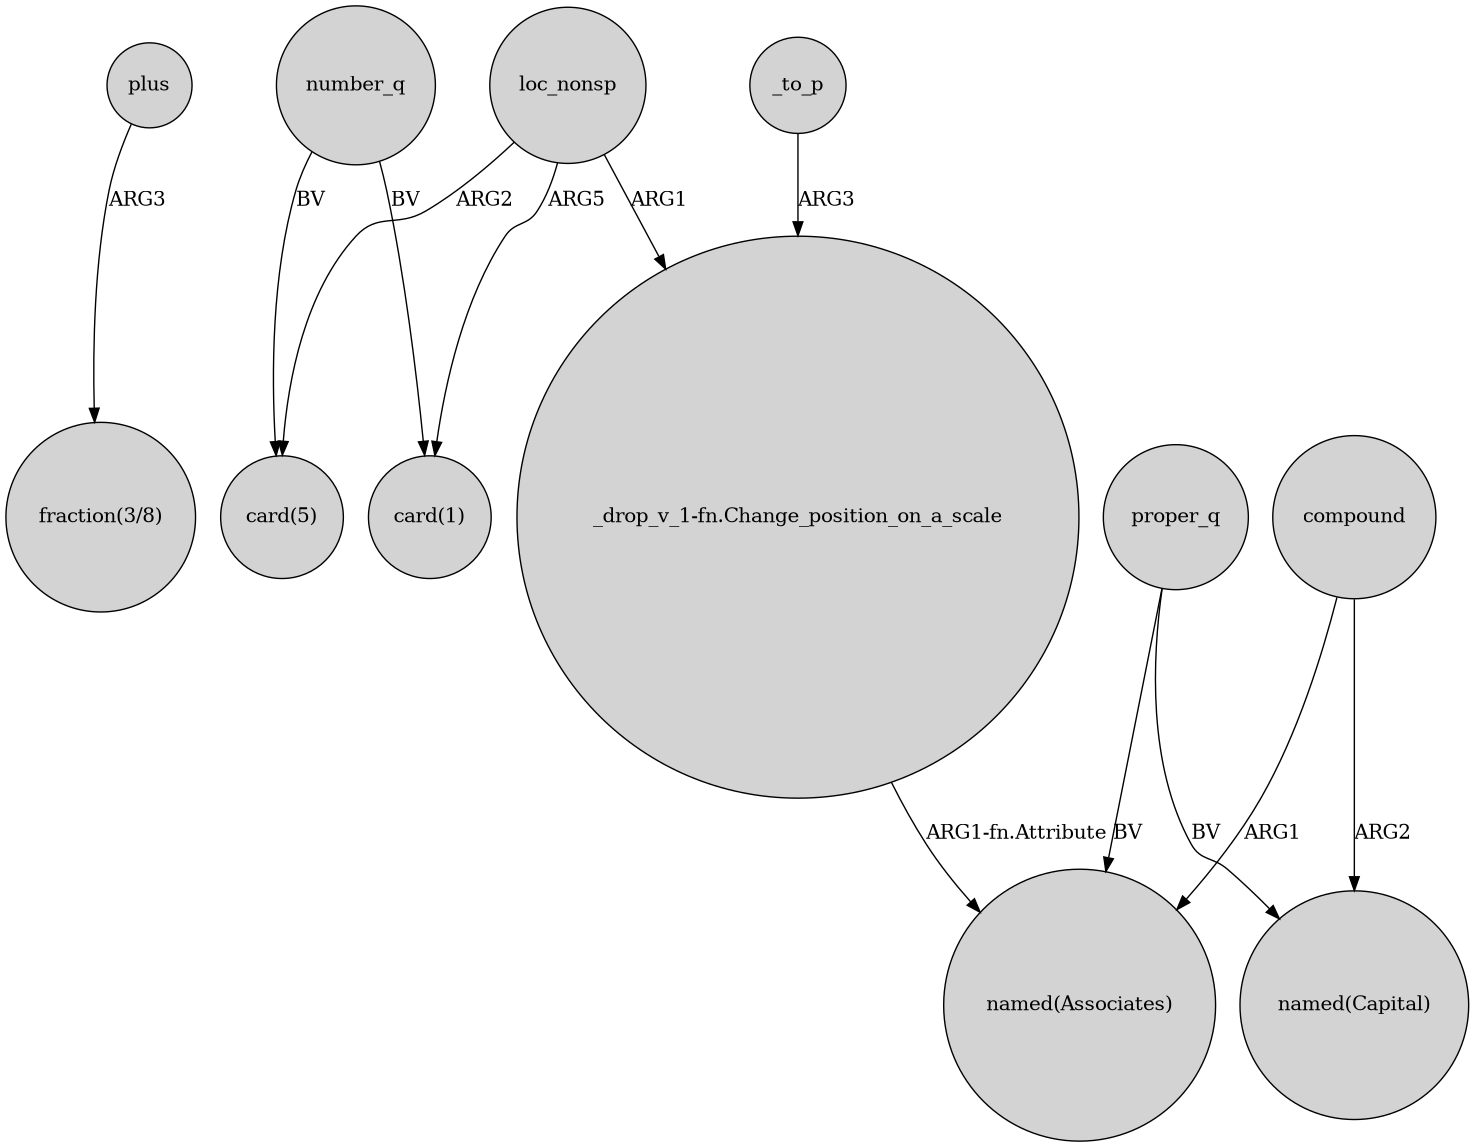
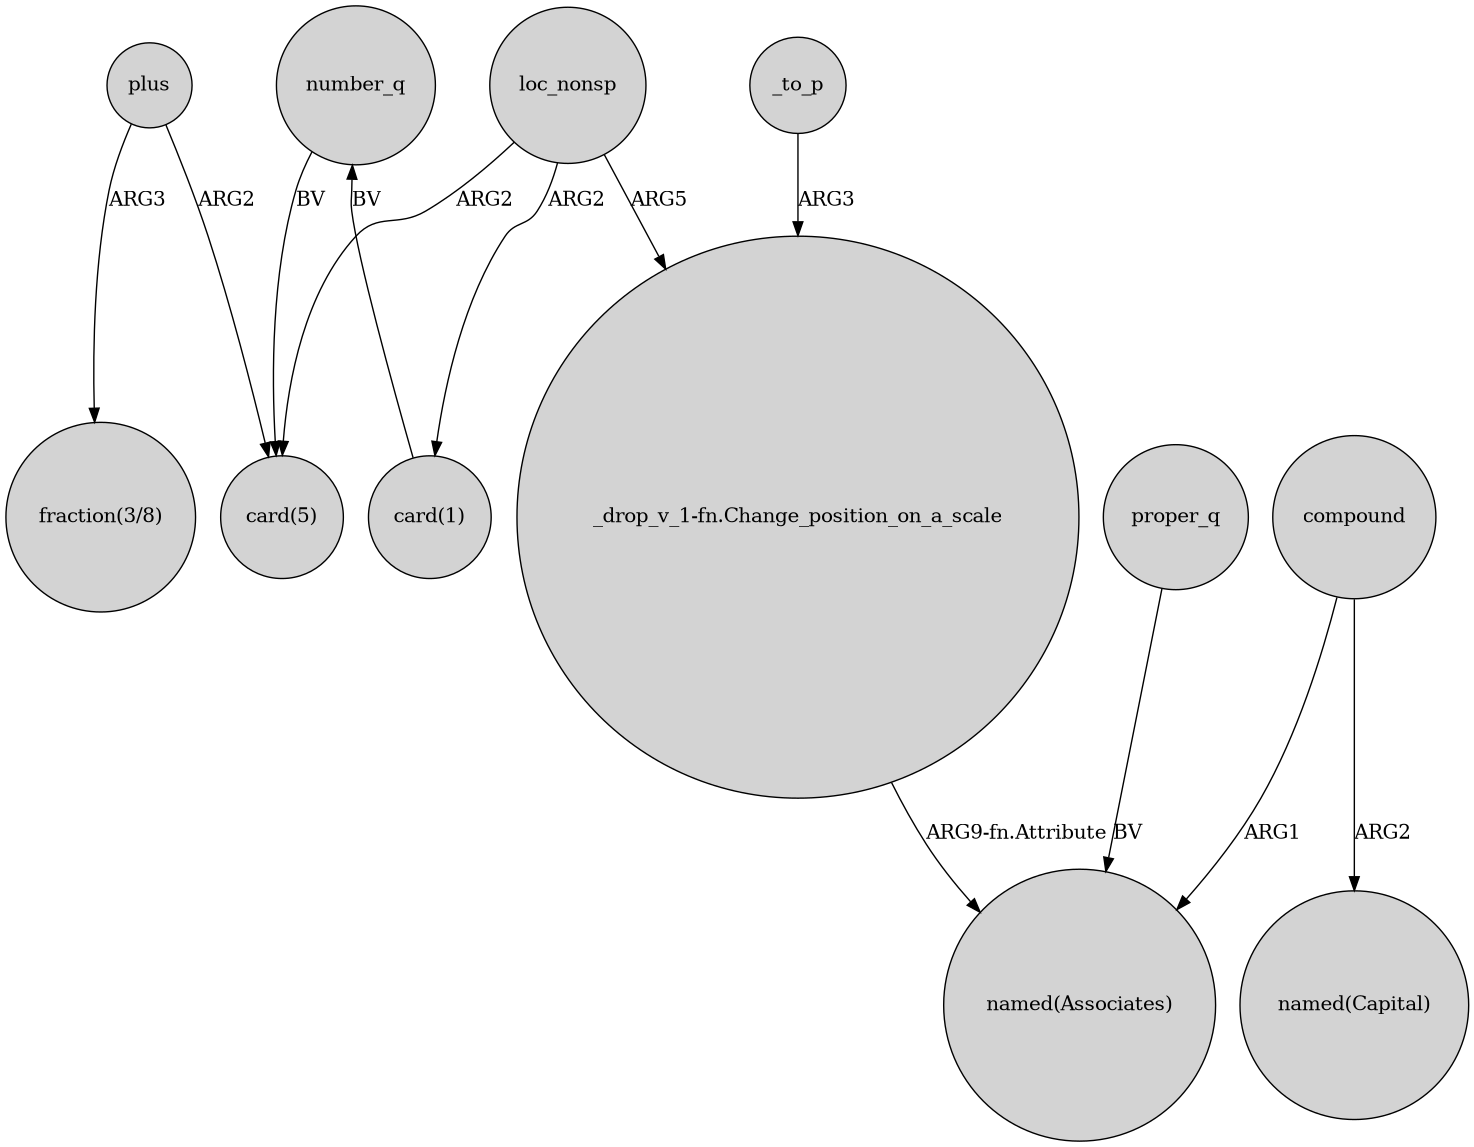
(577, 201) -> (577, 201)
(659, 201) -> (659, 201)
none -> (222, 282)
(406, 301) -> (376, 320)
(1165, 770) -> none
(1017, 834) -> (1017, 834)
